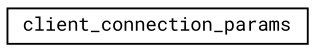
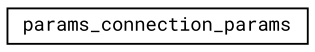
(158, 26) -> (158, 26)
